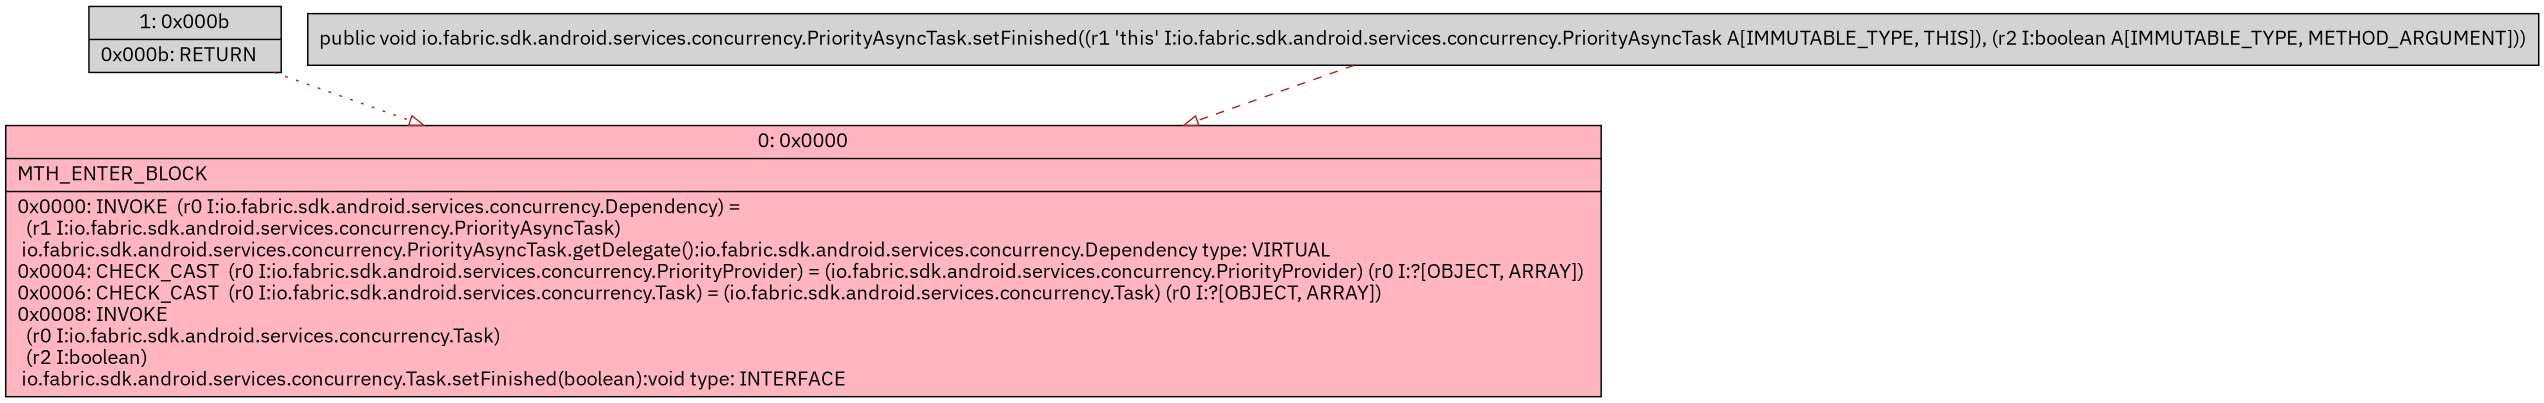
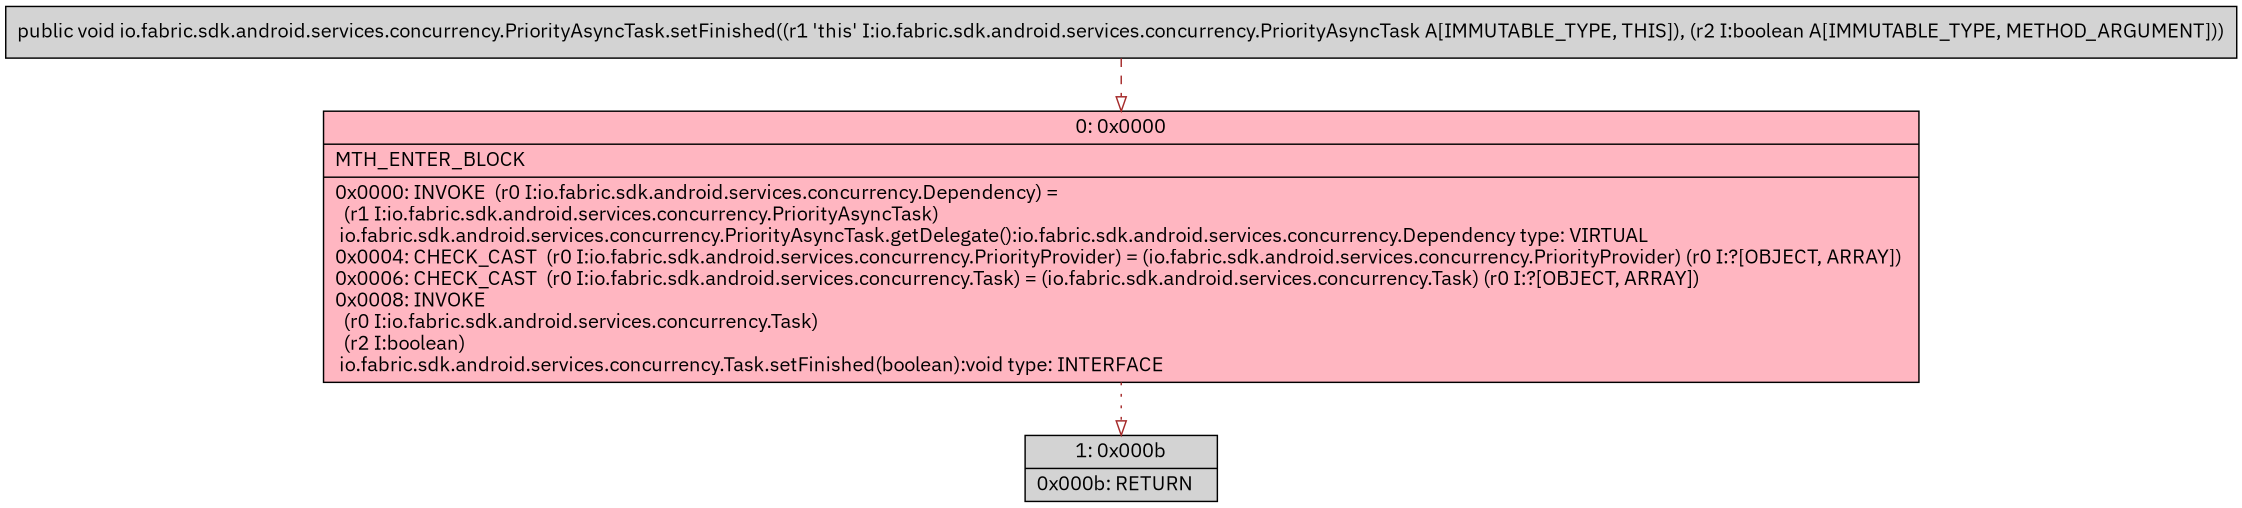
(342, 97) -> (1121, 402)
